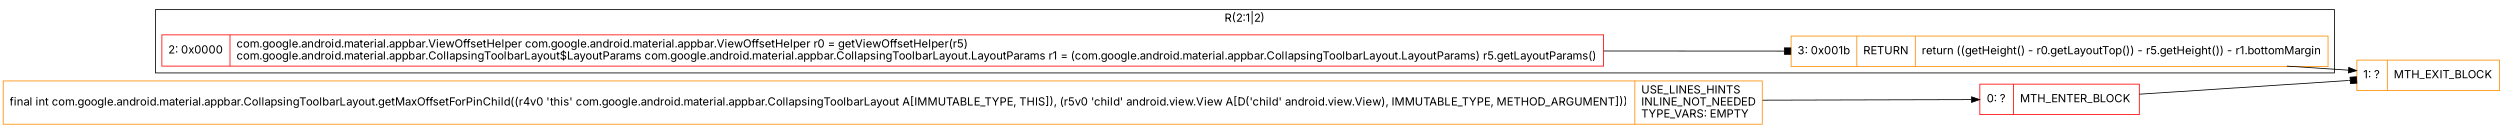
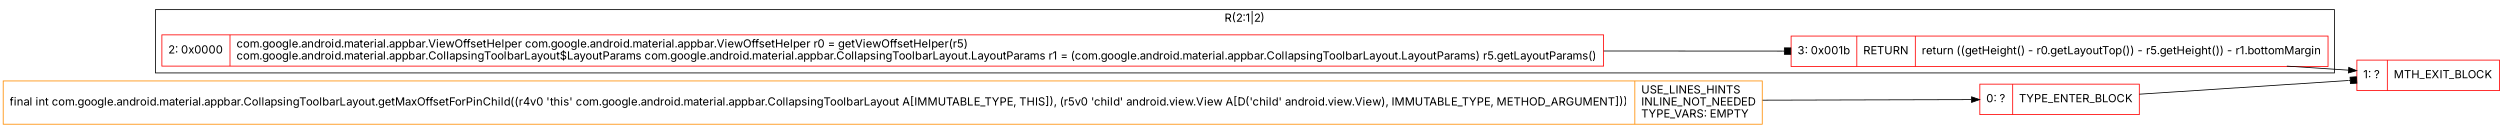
(2060, 51) -> (2060, 51)
(2428, 75) -> (2428, 75)
(2076, 99) -> (2076, 99)
